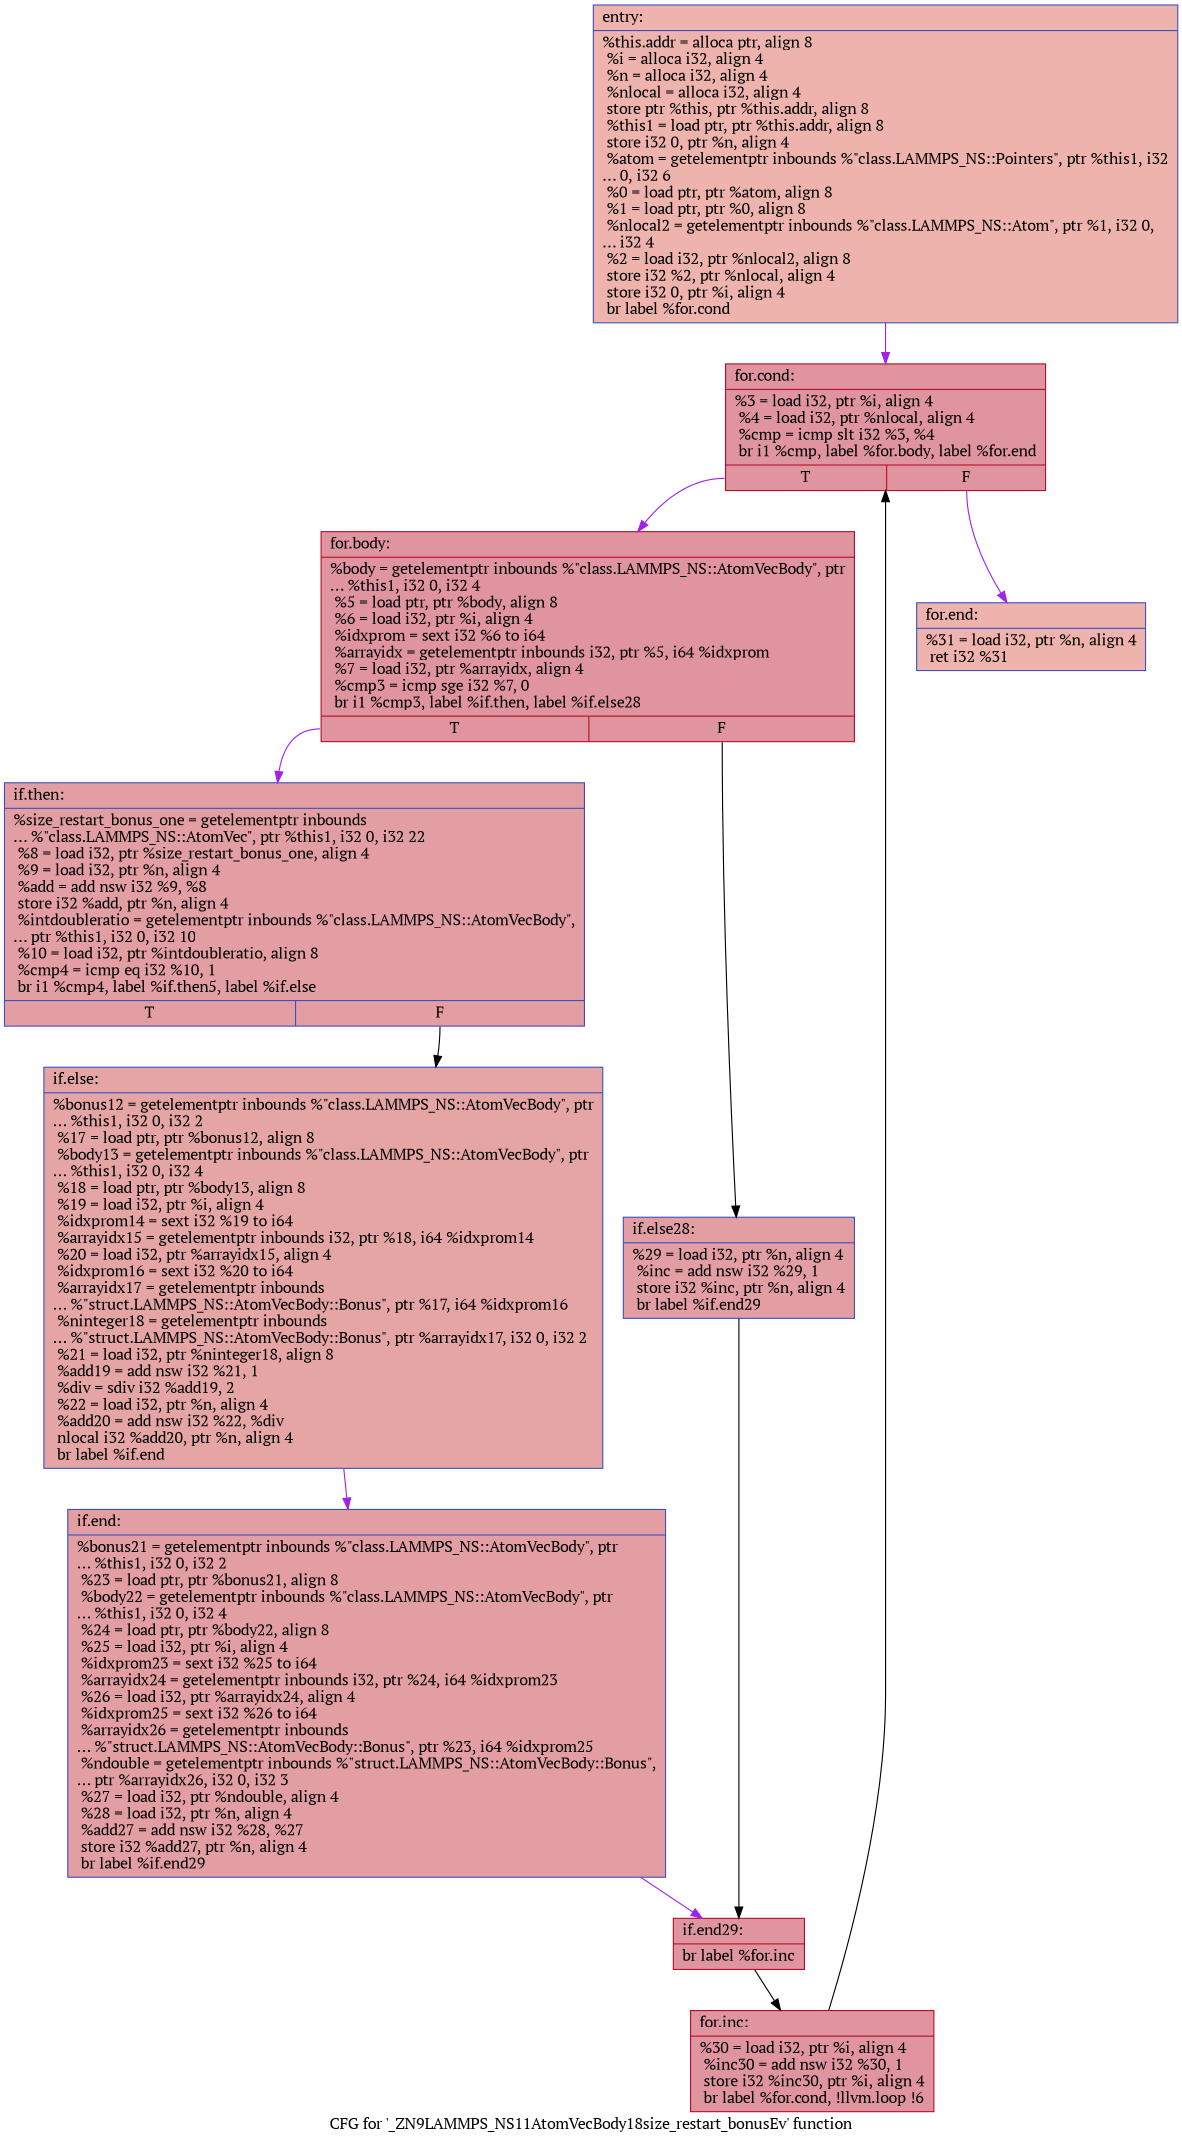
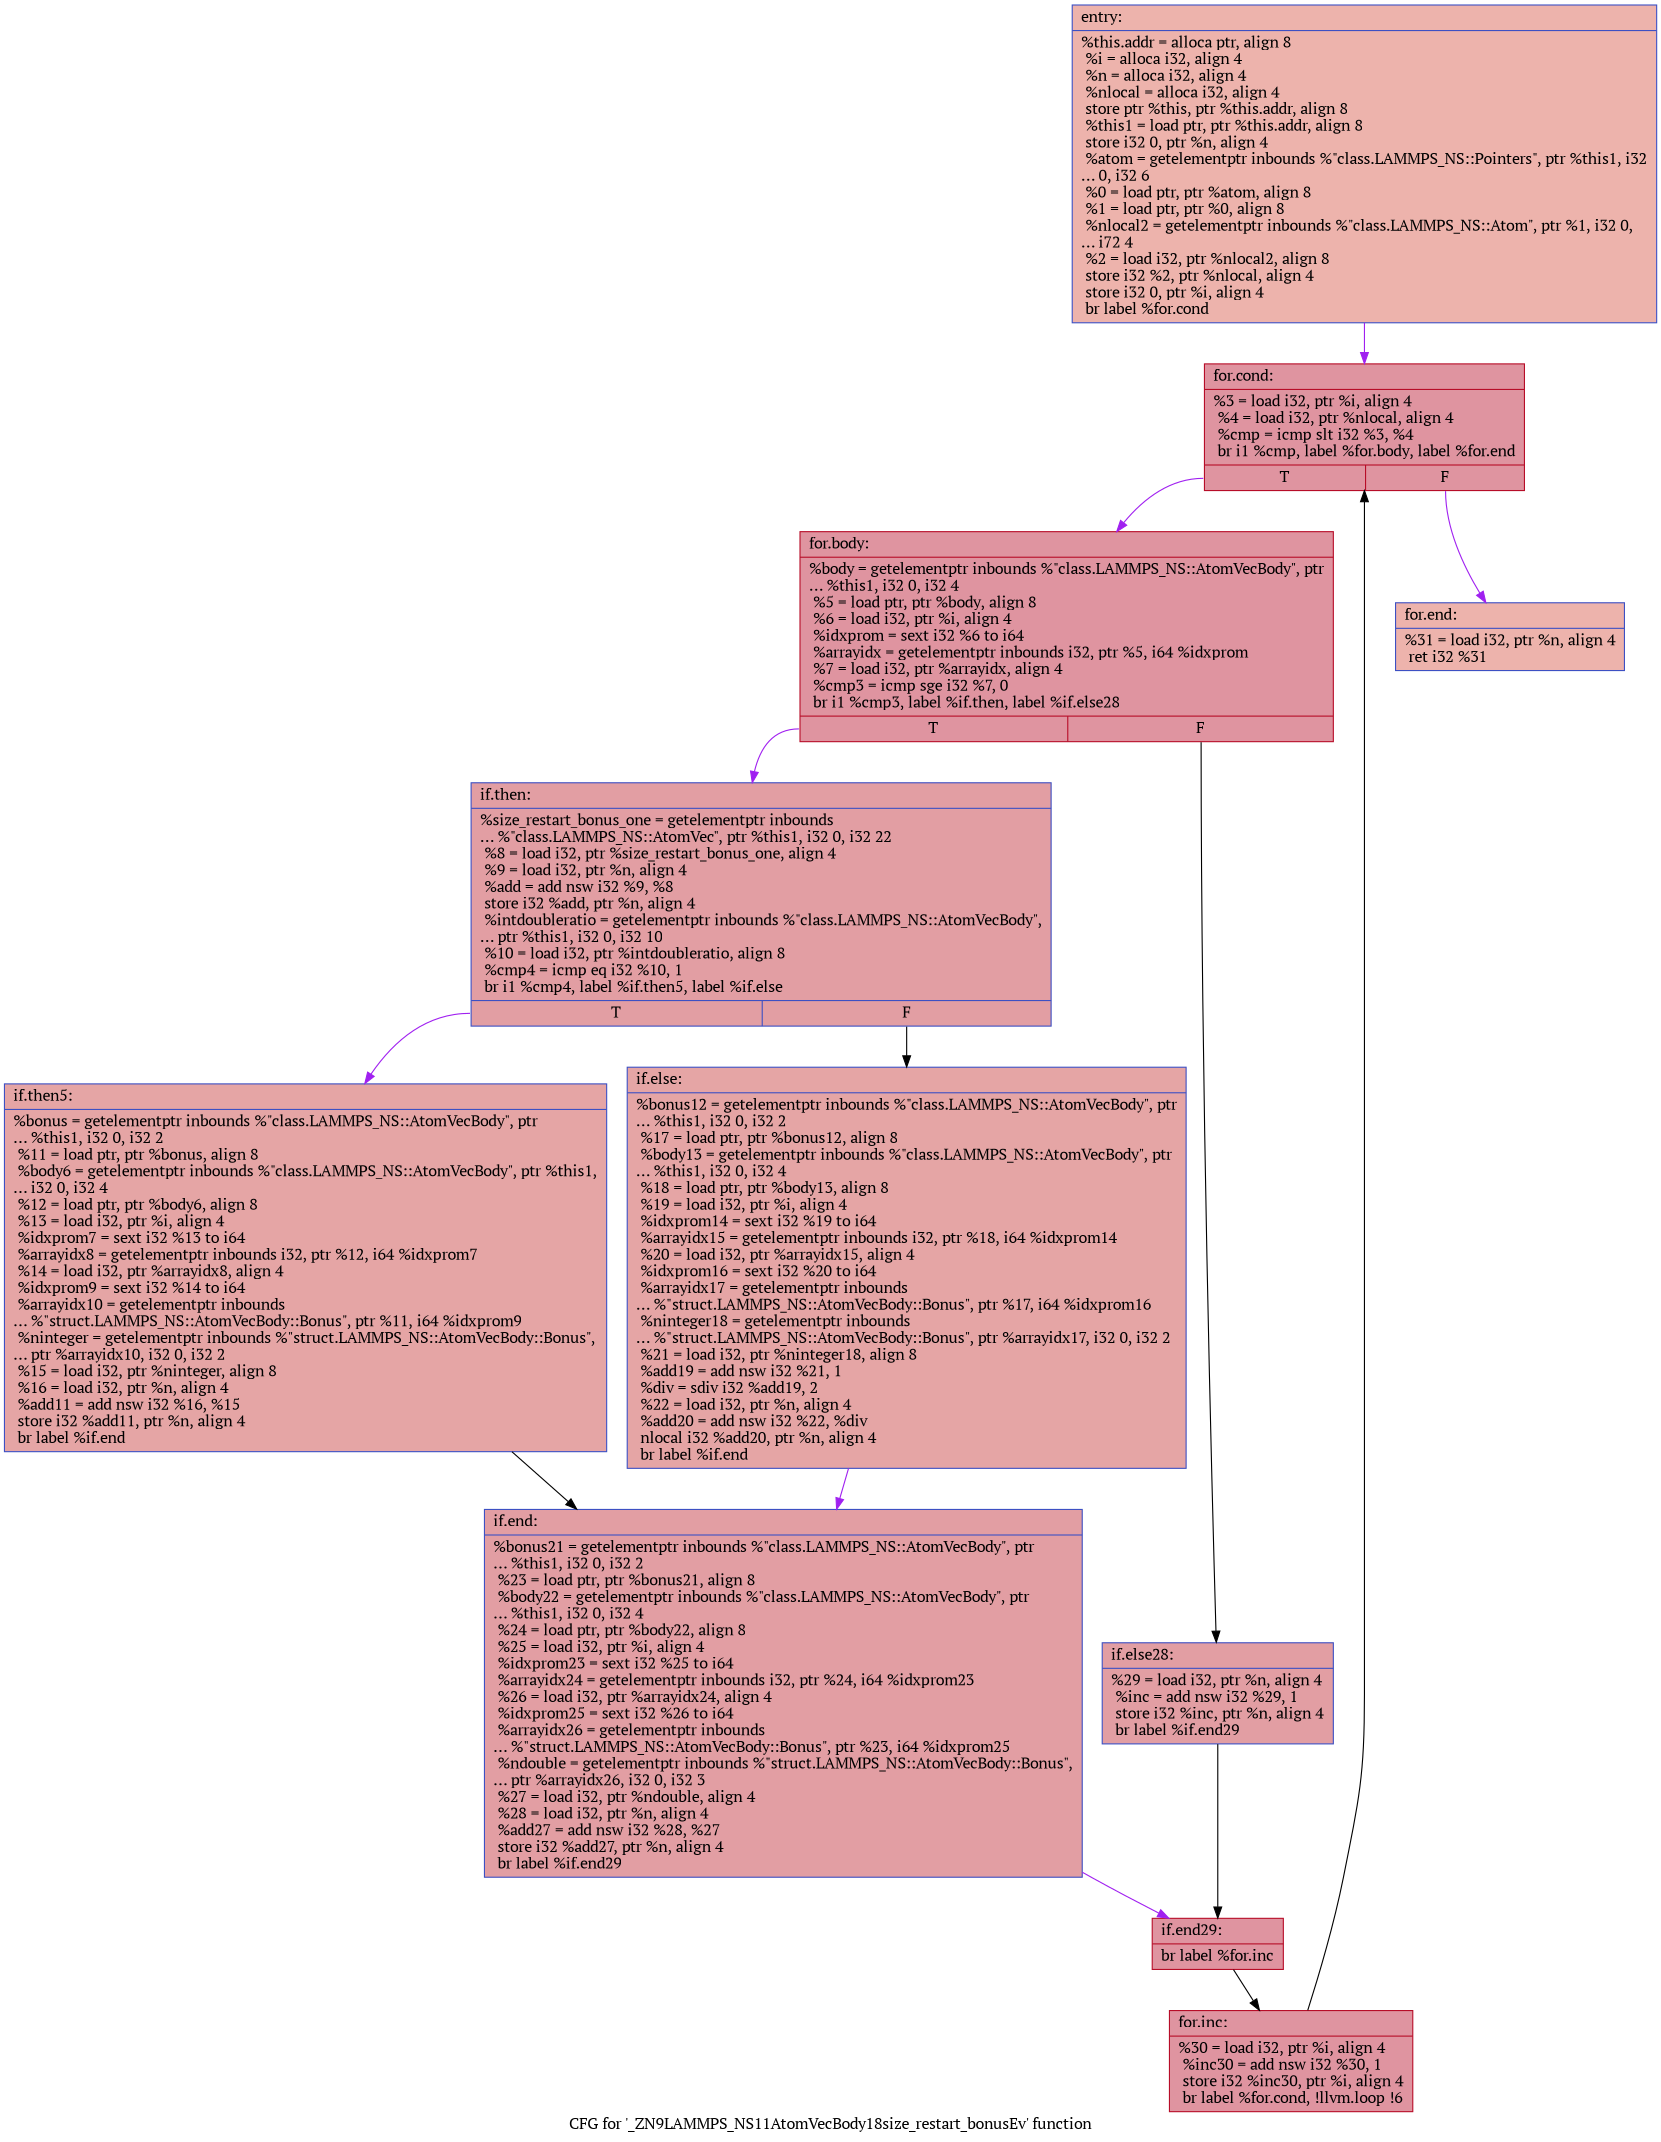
(628, 243) -> (1107, 243)
none -> (306, 1268)
